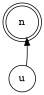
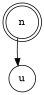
(27, 56) -> (17, 48)
